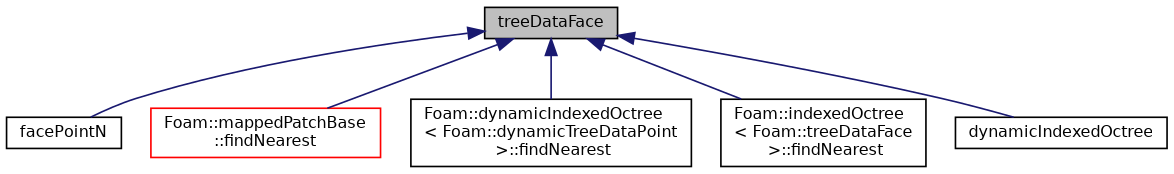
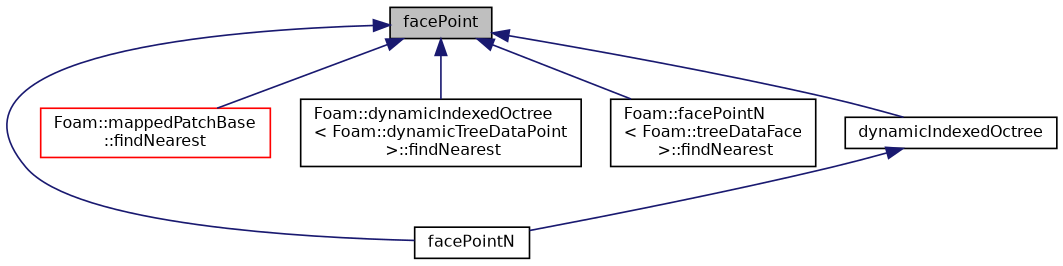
(551, 23) -> (441, 23)
(823, 133) -> (713, 133)
none -> (709, 195)
